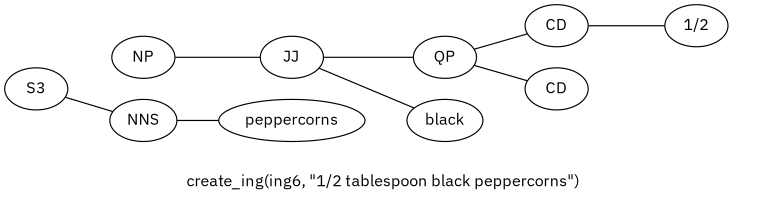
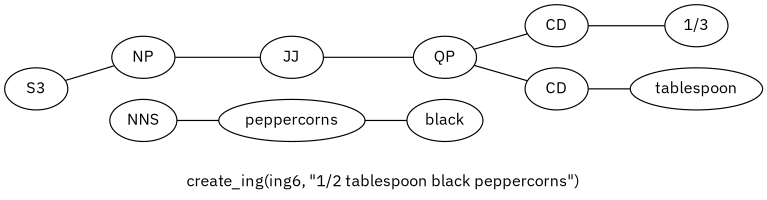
(696, 26) -> (696, 26)
(367, 88) -> (386, 120)
none -> (696, 89)
(89, 104) -> (90, 73)
